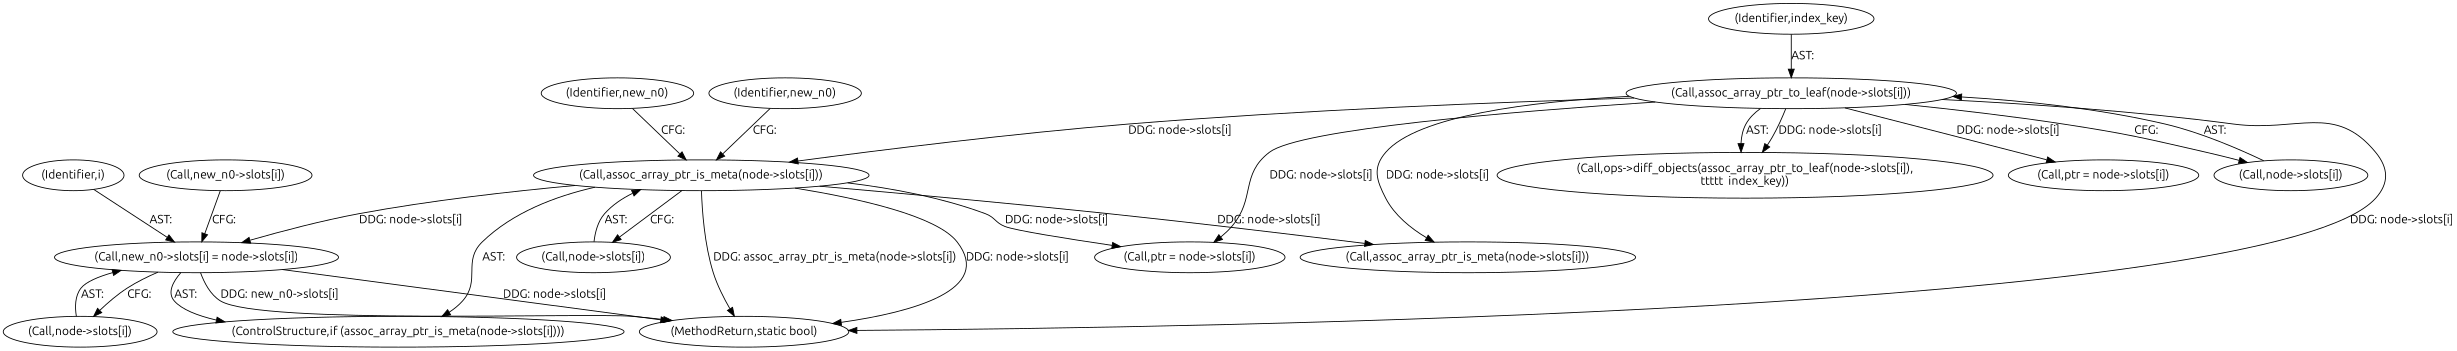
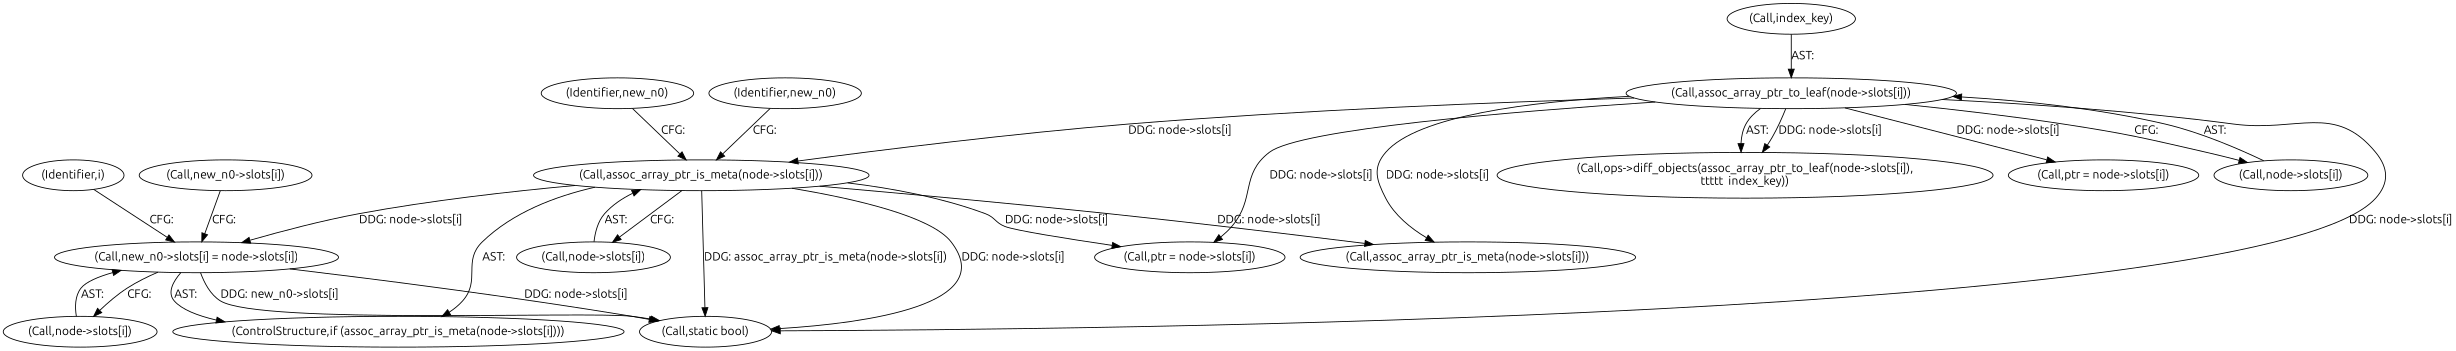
(1791, 19) -> (1791, 19)
(163, 220) -> (163, 220)
(744, 332) -> (706, 332)
